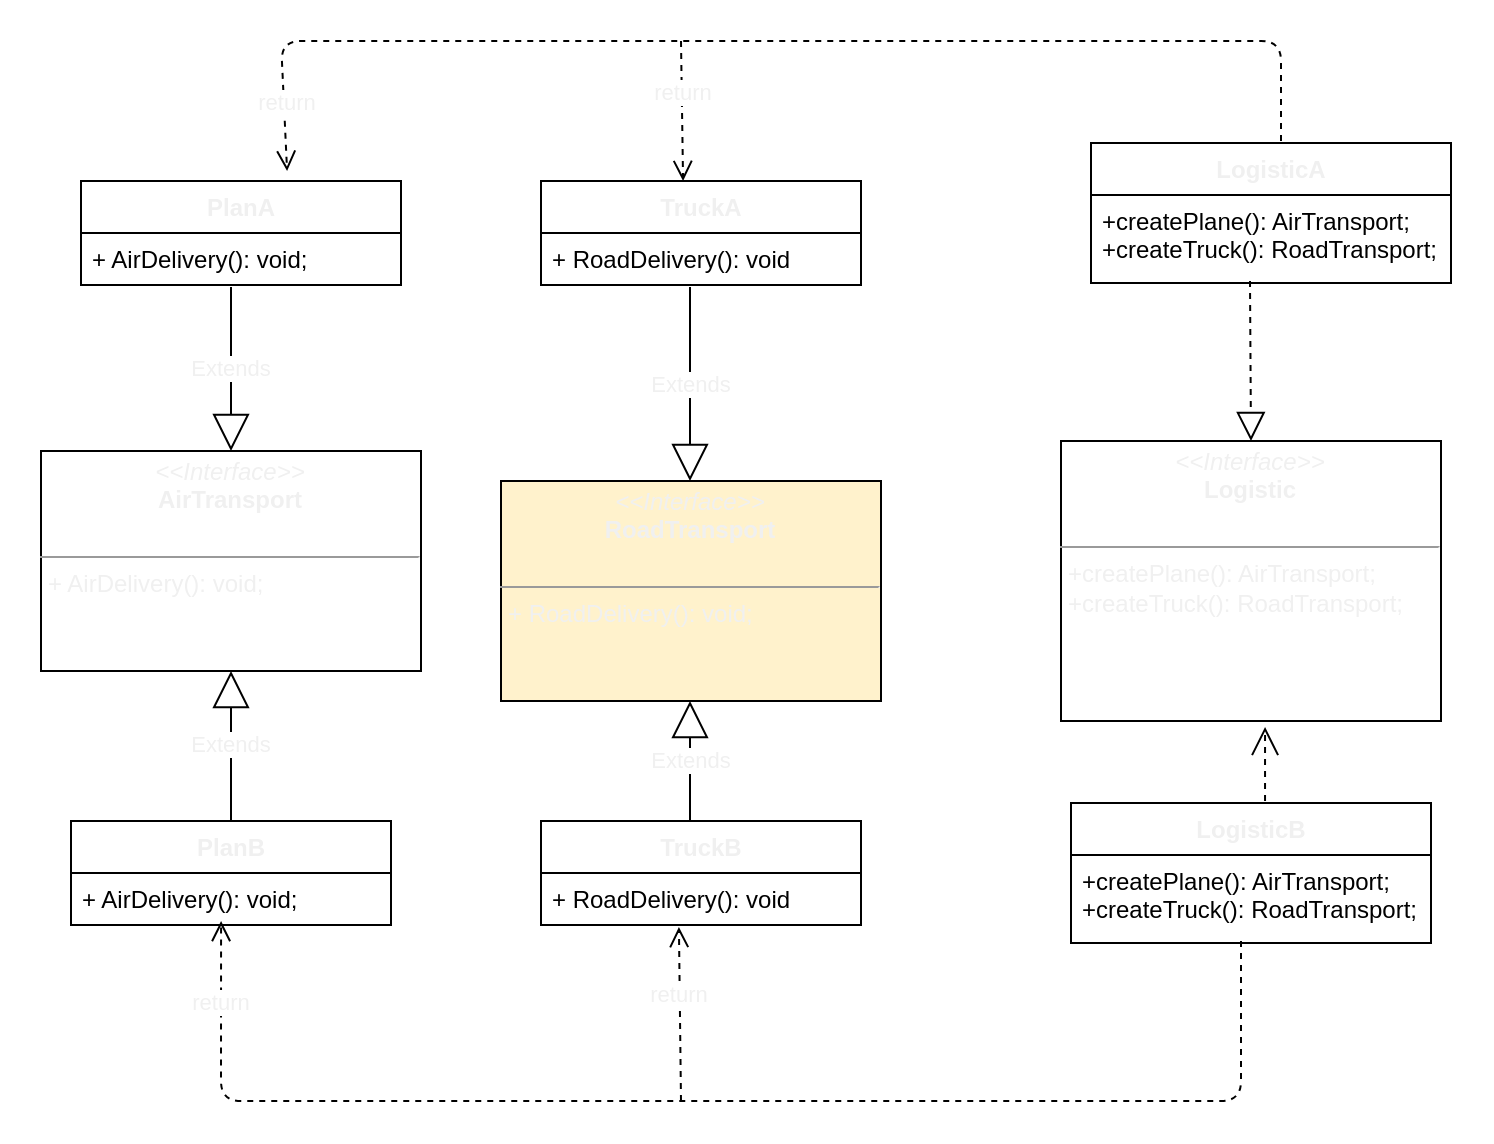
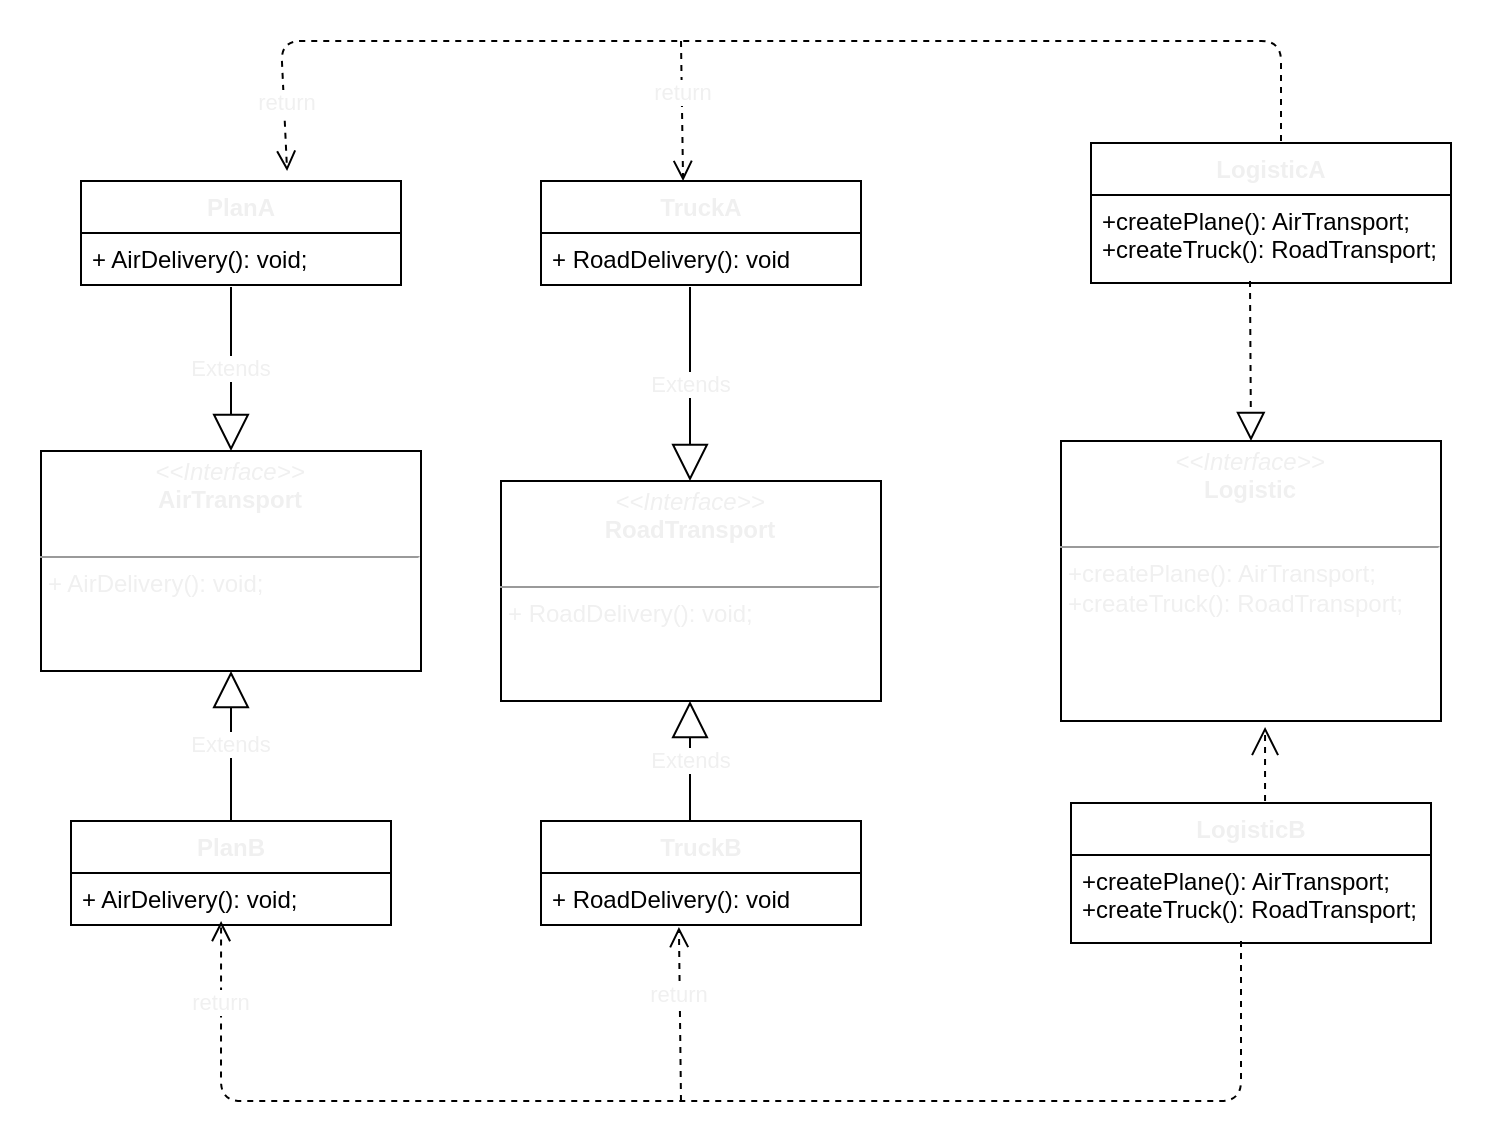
(691, 591) -> (691, 591)
